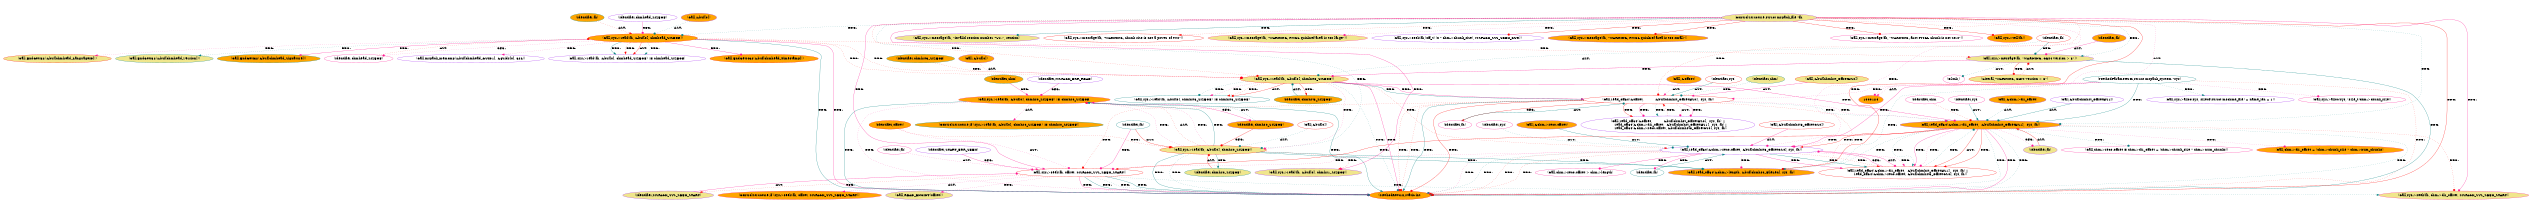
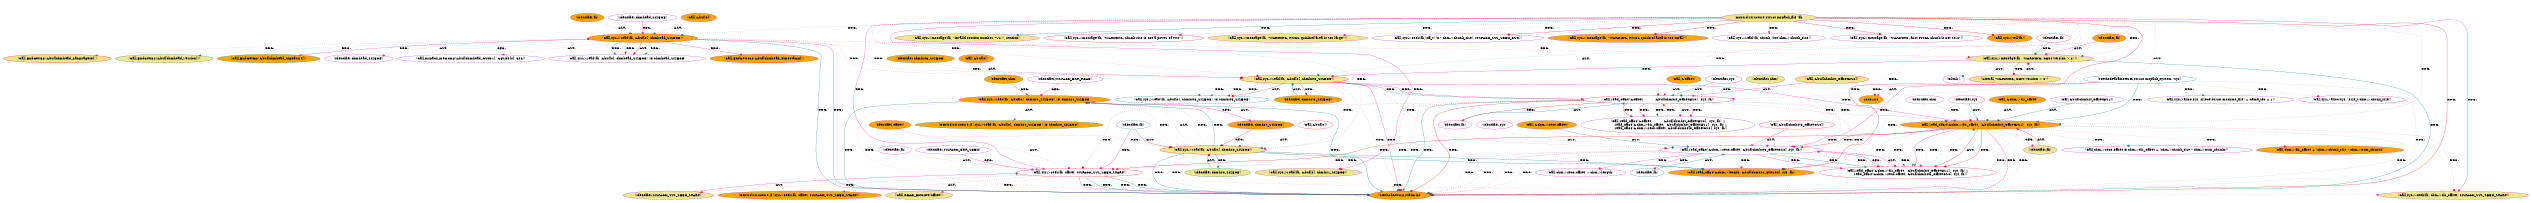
(2147, 25) -> (2147, 25)
none -> (1769, 38)
(572, 48) -> (572, 48)
(953, 150) -> (953, 150)
(2162, 186) -> (2162, 186)
(1649, 190) -> (1649, 190)
